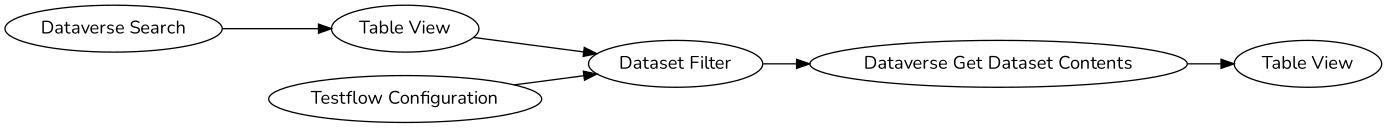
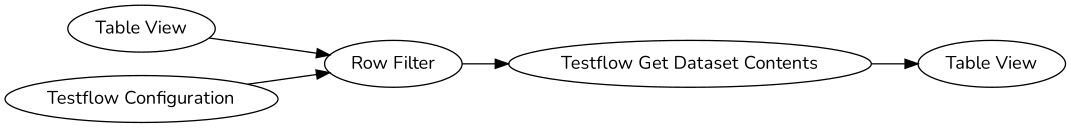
(114, 29) -> none
(676, 64) -> (393, 64)
(999, 64) -> (690, 64)
